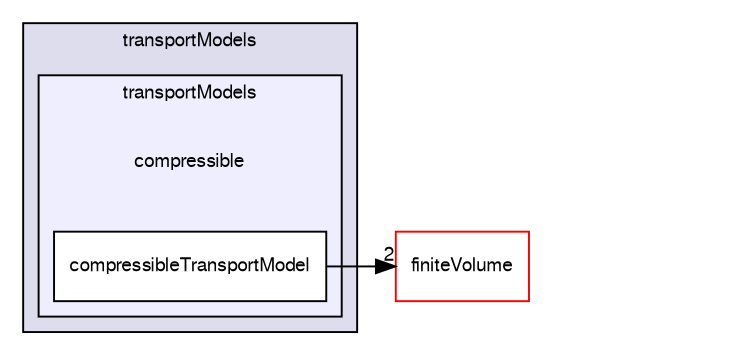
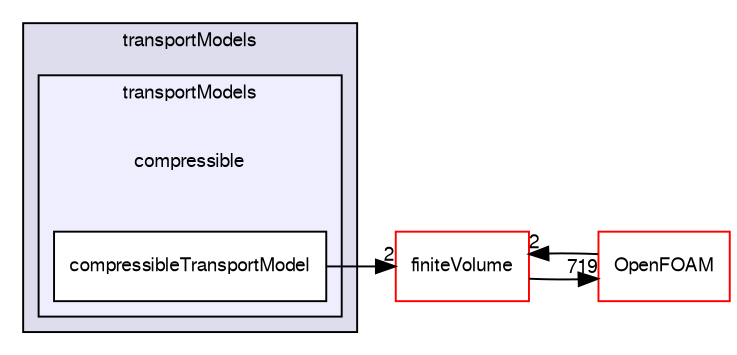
none -> (664, 266)
